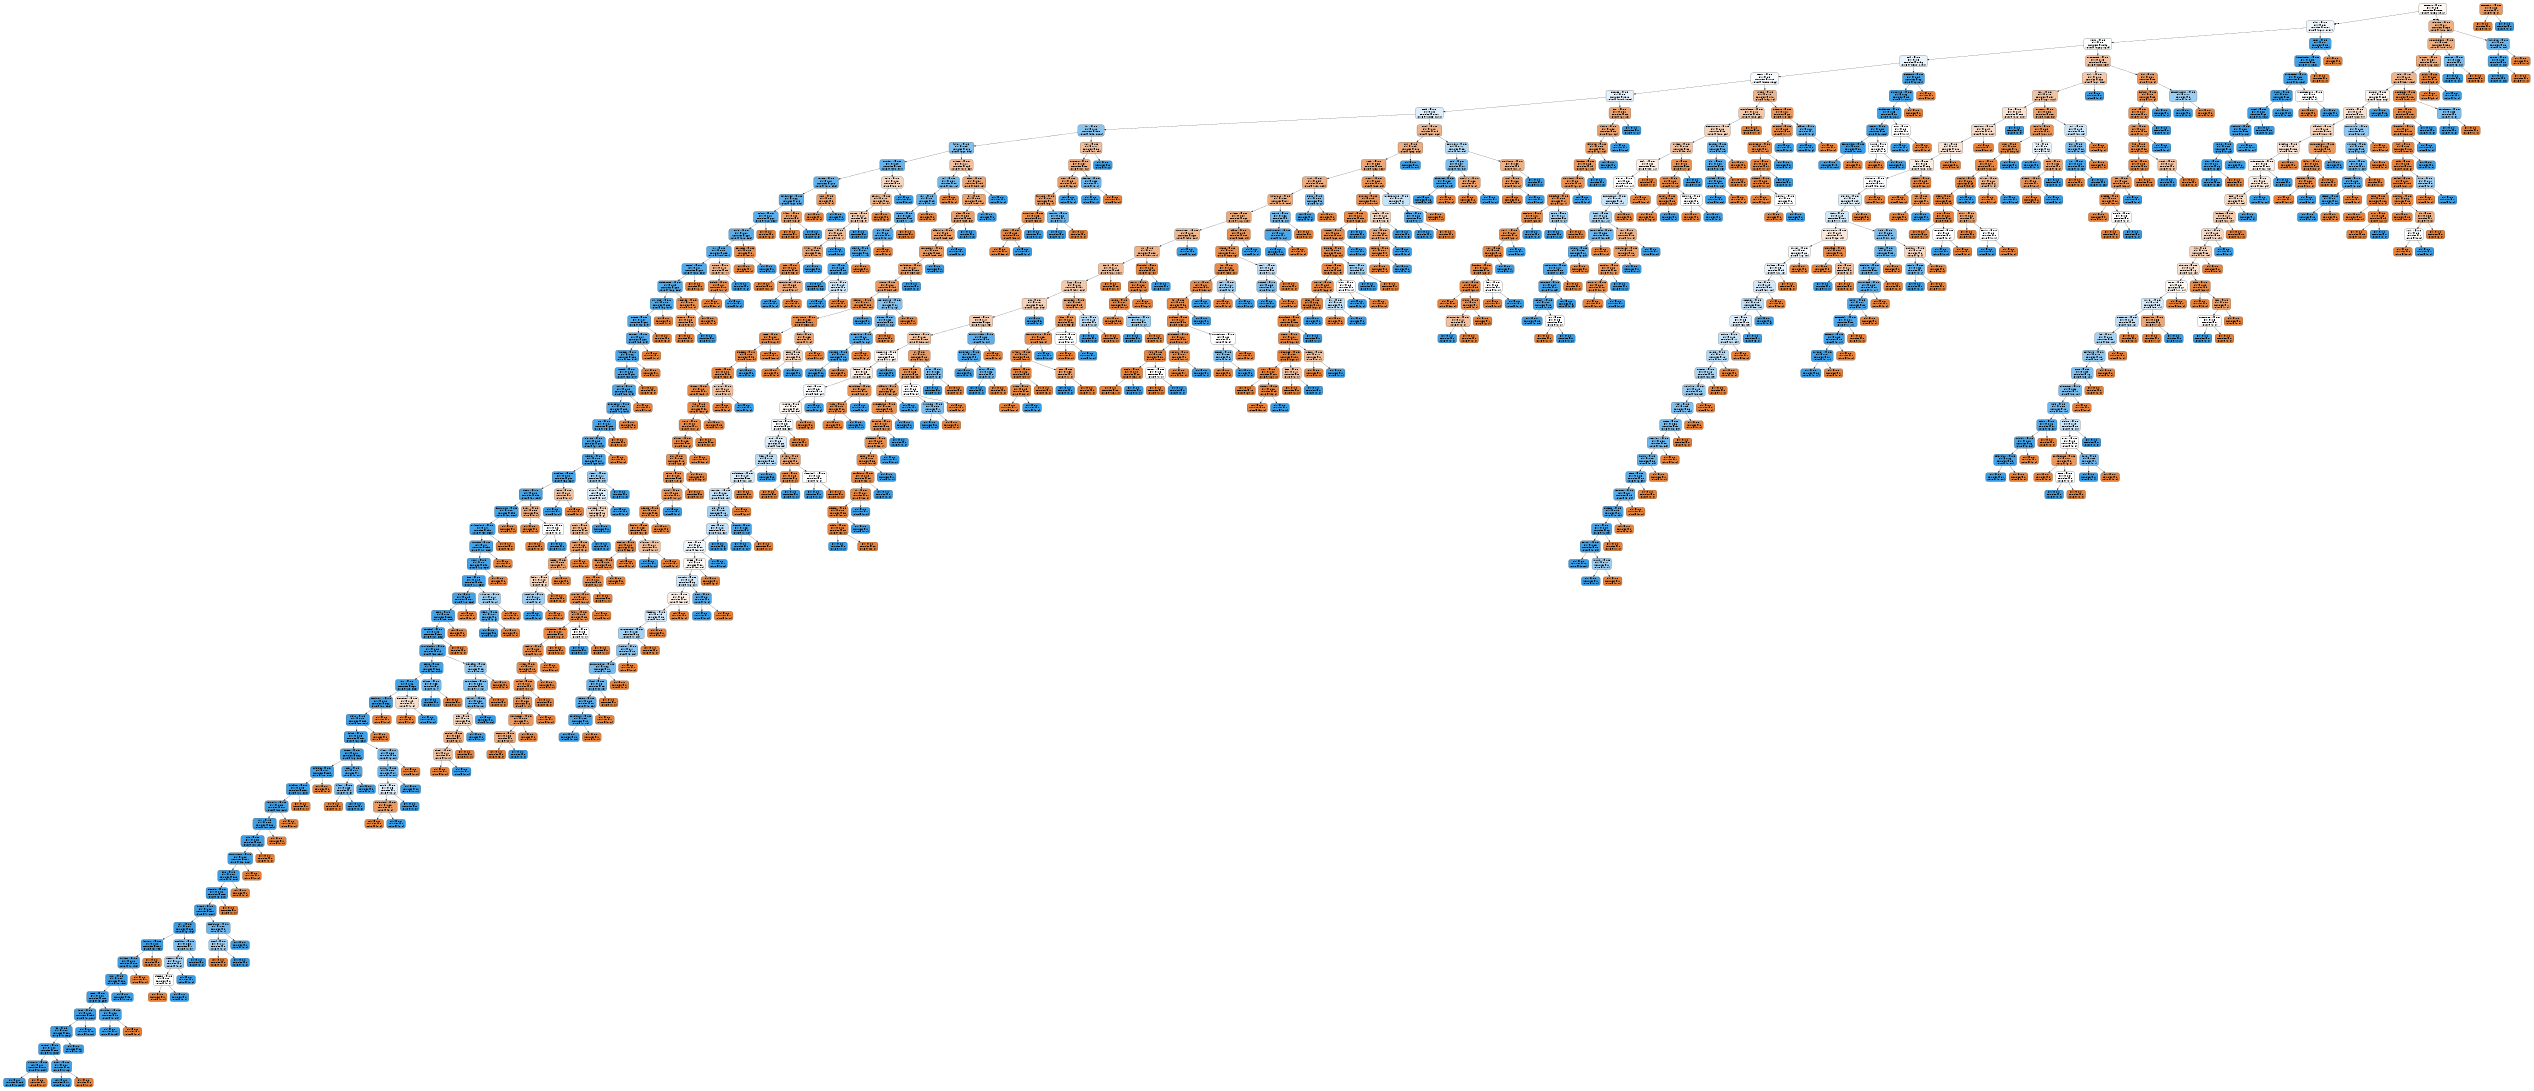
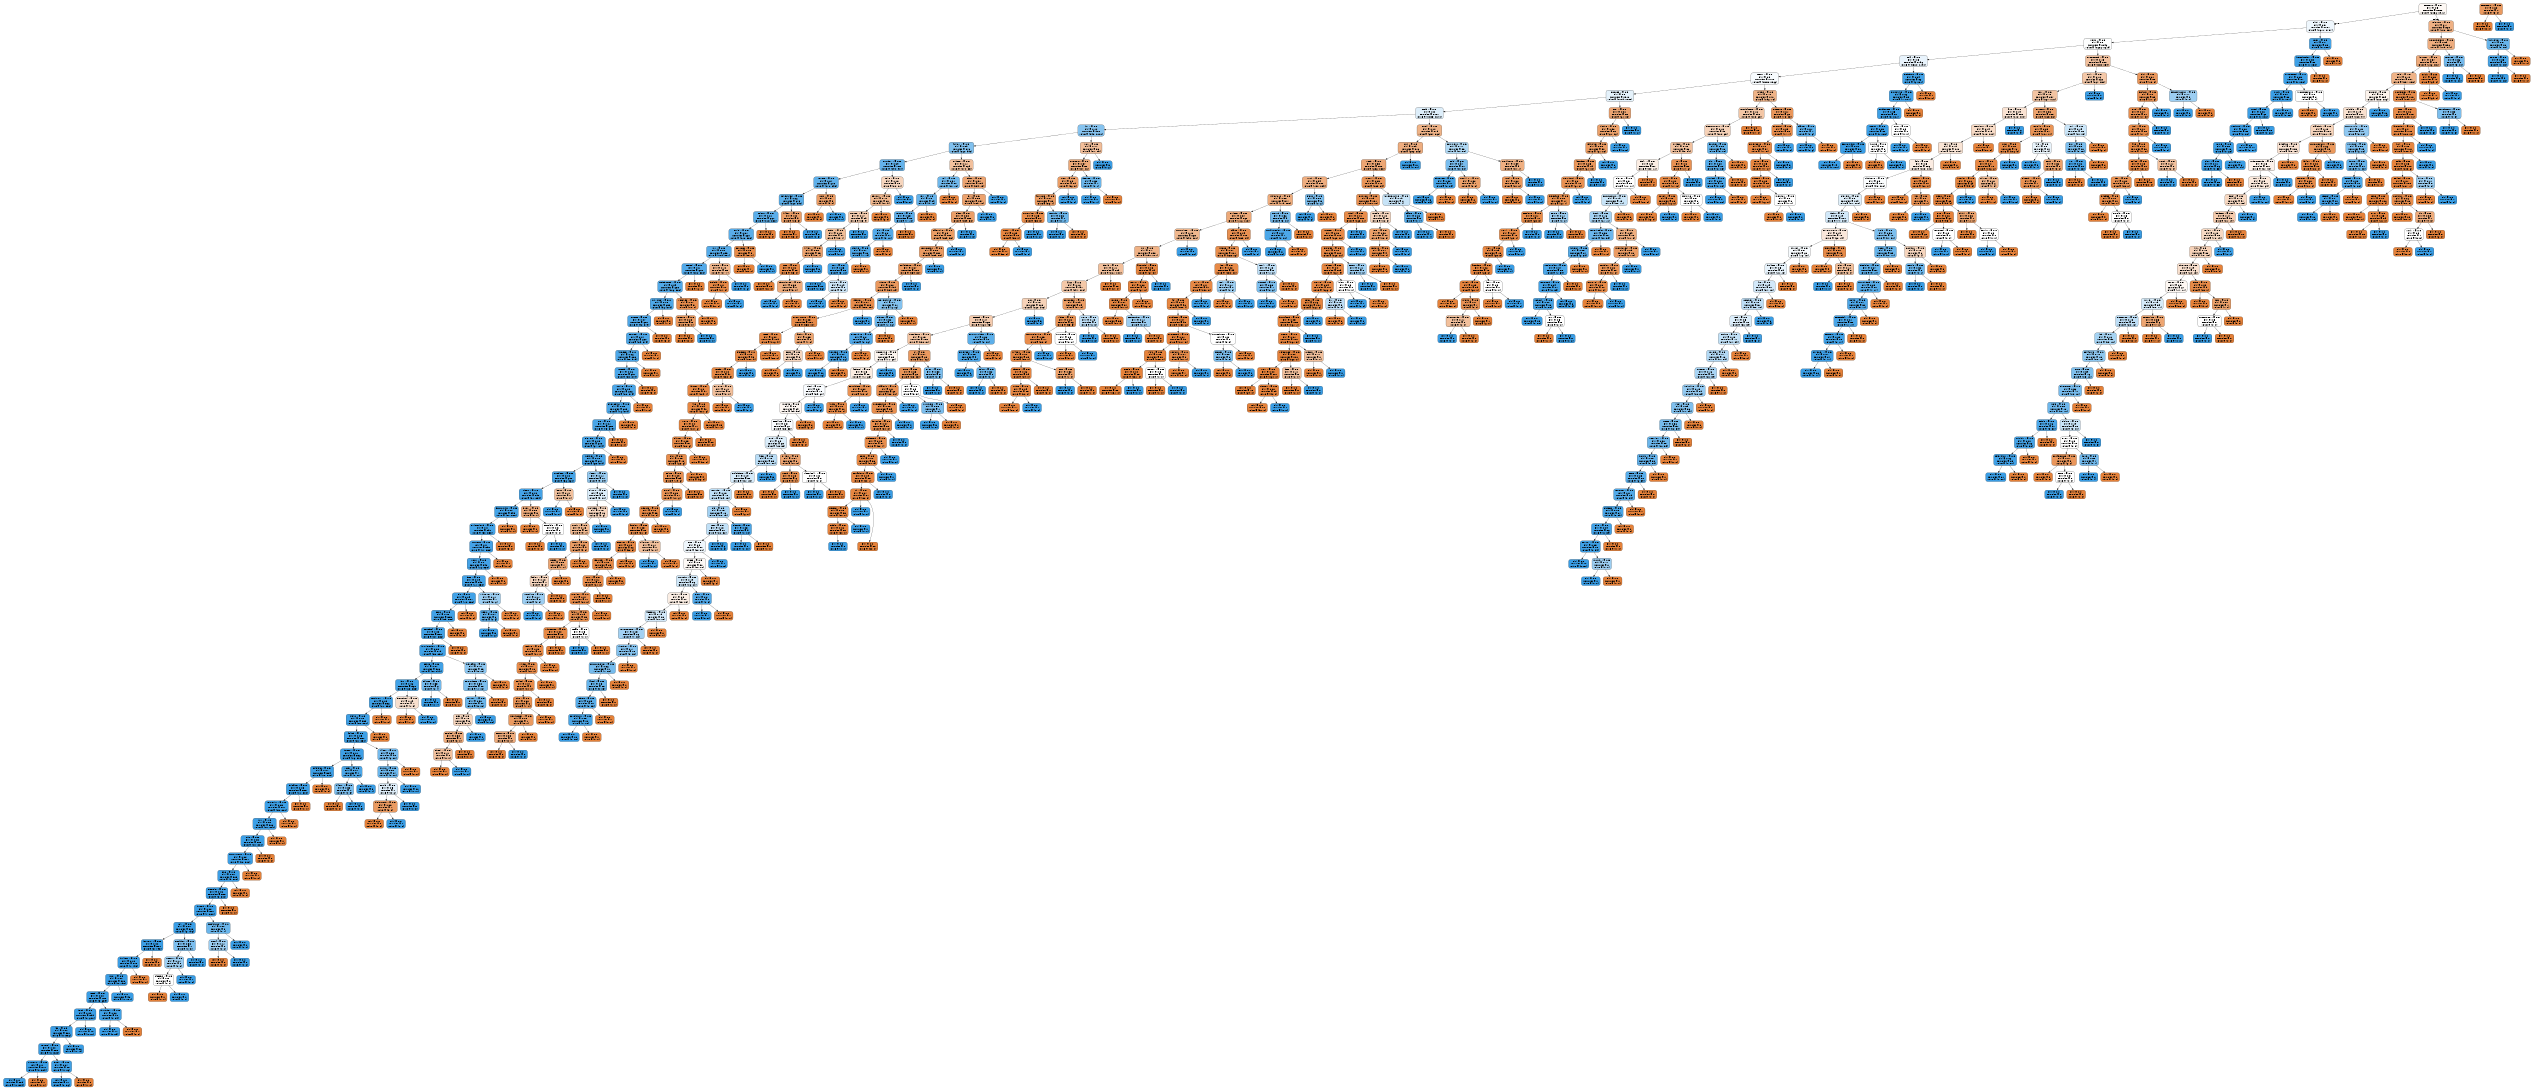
(853, 538) -> (874, 520)
